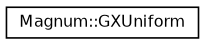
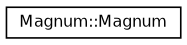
(102, 23) -> (94, 23)
